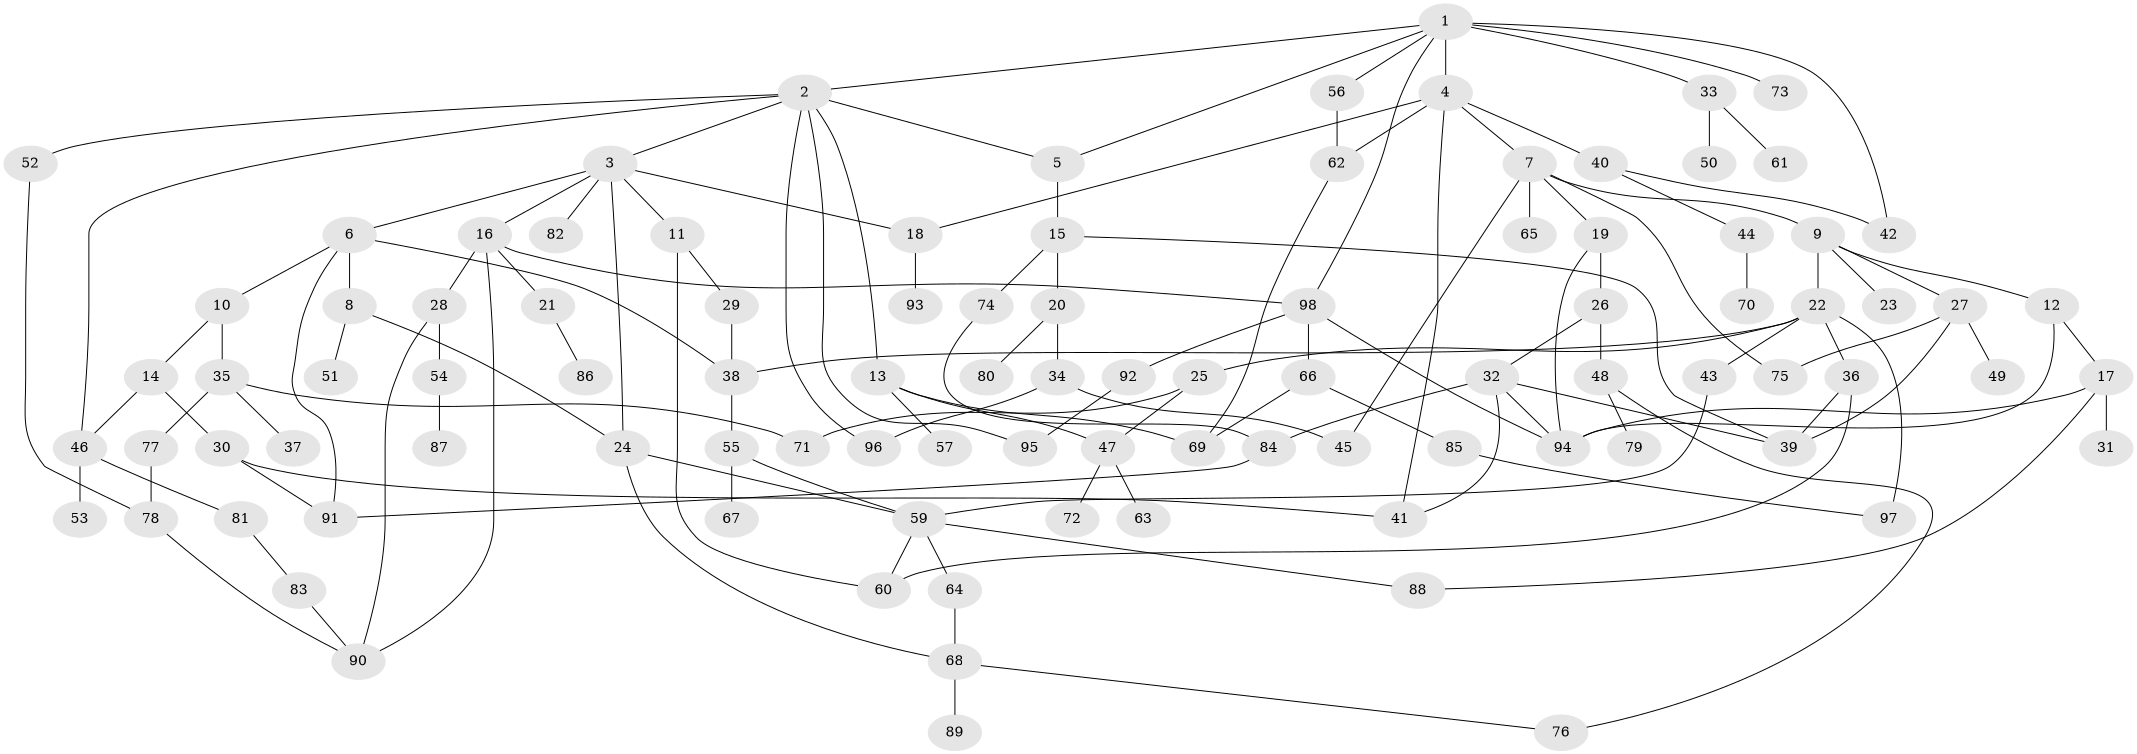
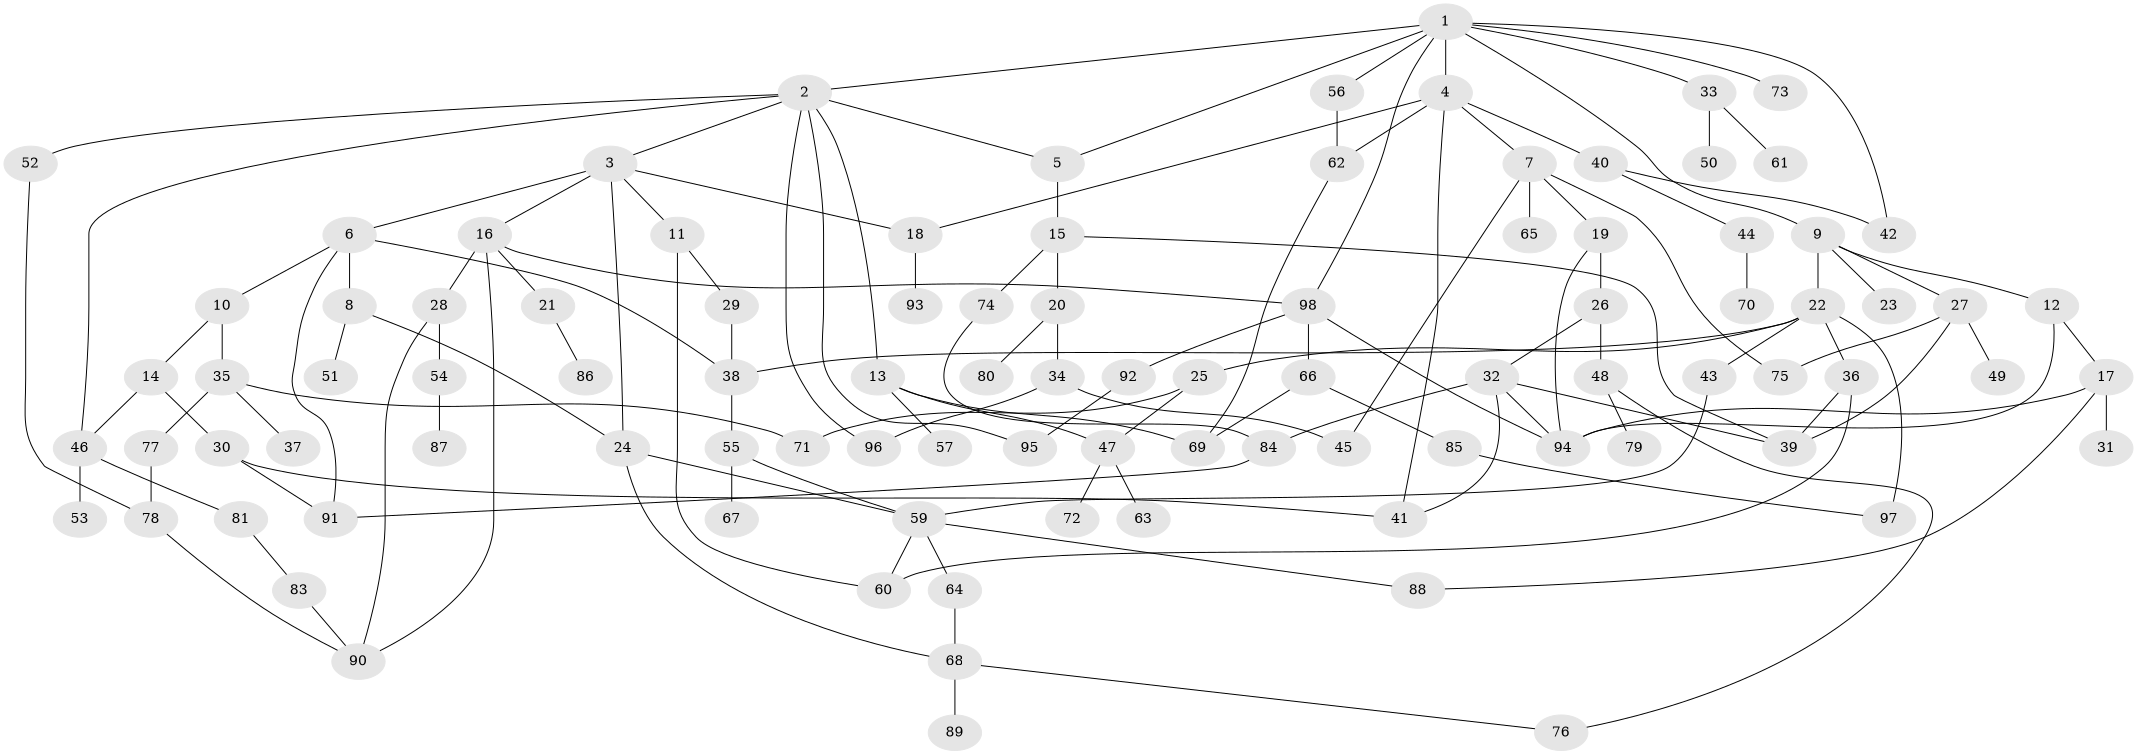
(1655, 198) -> (1628, 140)
(556, 235) -> none
